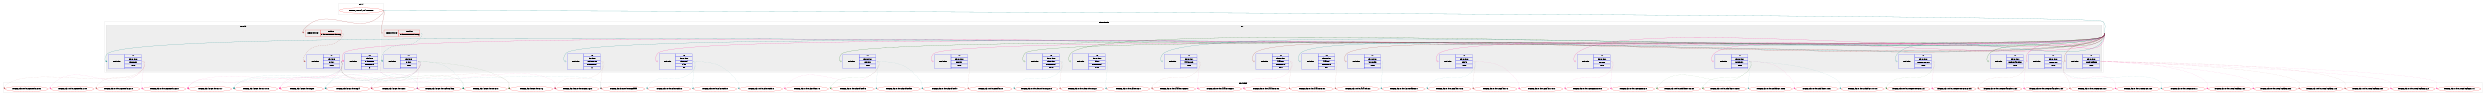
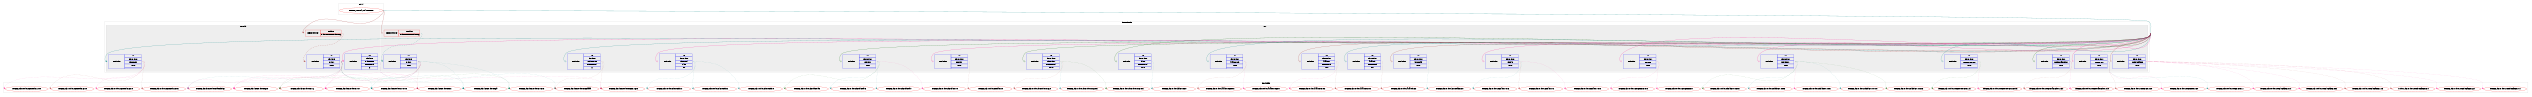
none -> (1128, 89)
(2367, 89) -> (2413, 89)
